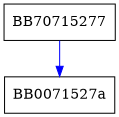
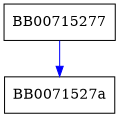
(60, 22) -> (60, 22)
